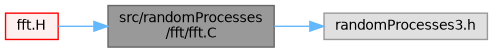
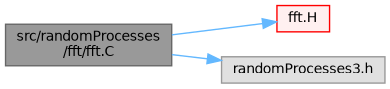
(76, 26) -> (217, 29)
